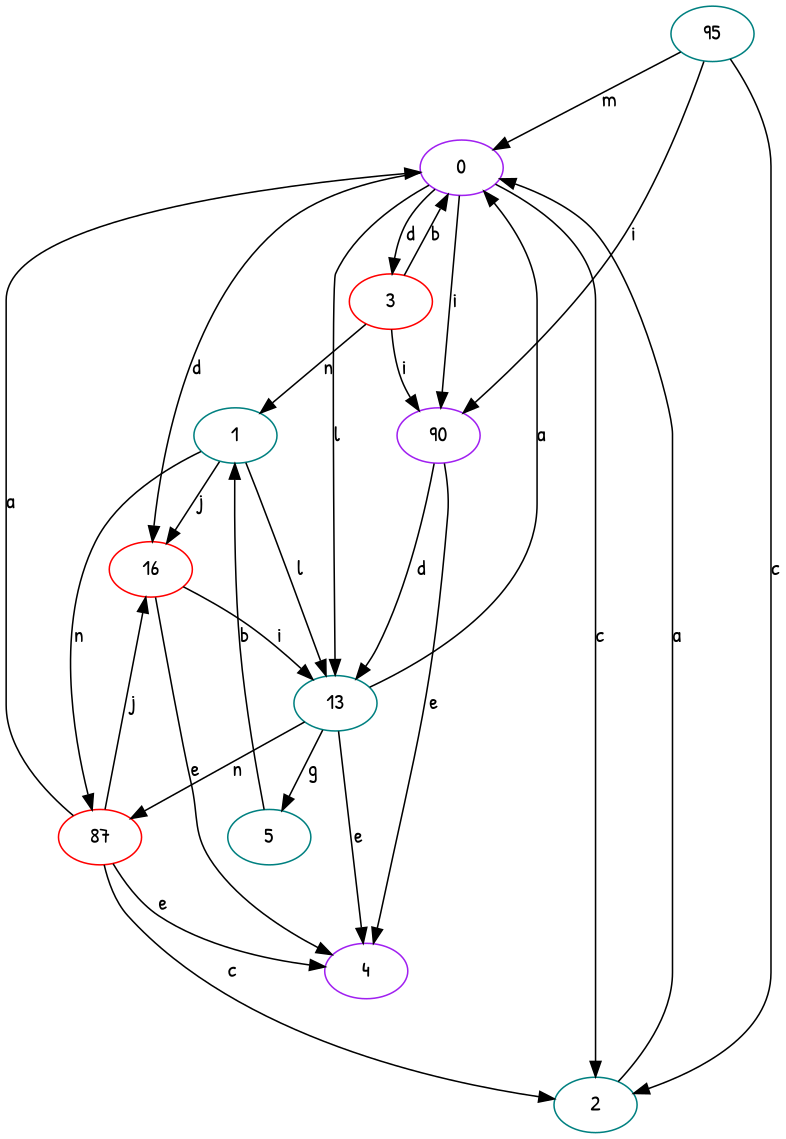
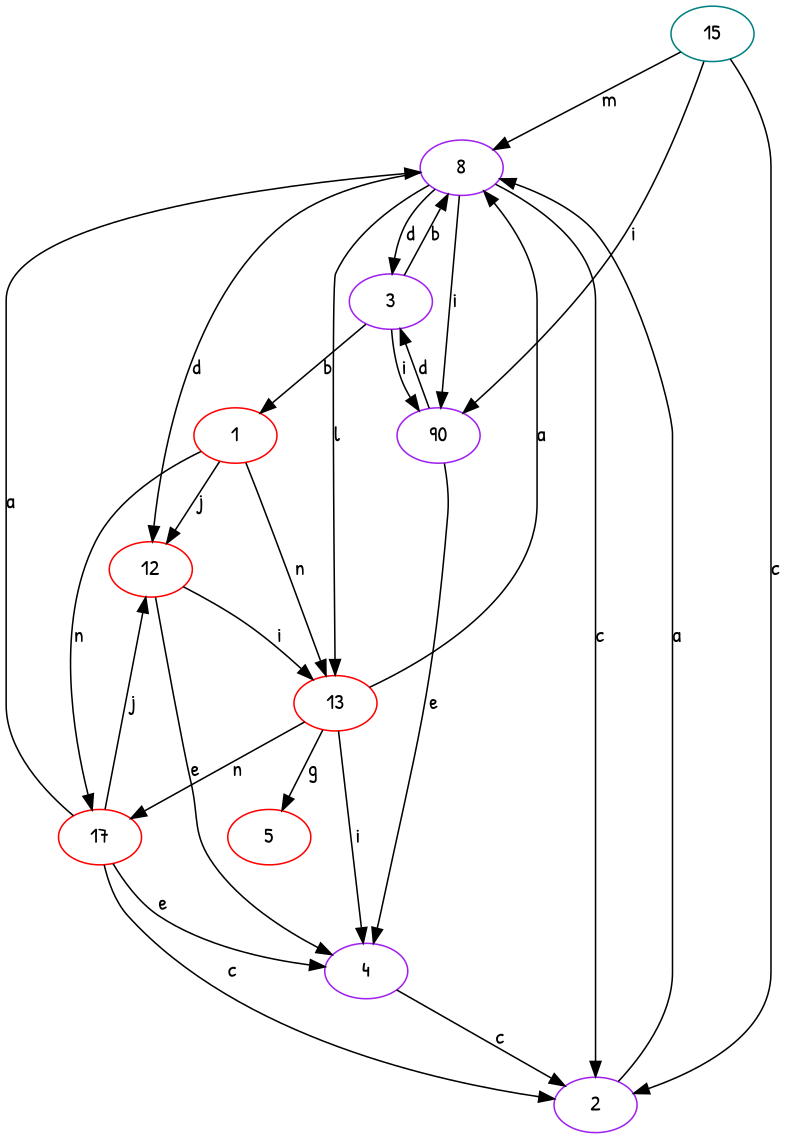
(713, 34) -> (713, 34)
(462, 168) -> (462, 168)
(391, 302) -> (391, 302)
(329, 369) -> (329, 369)
(235, 436) -> (235, 436)
(408, 568) -> (417, 376)
(151, 569) -> (151, 569)
(300, 569) -> (300, 569)
(240, 645) -> none
(335, 703) -> (335, 703)
(100, 837) -> (100, 837)
(269, 837) -> (269, 837)
(359, 837) -> (359, 837)
none -> (474, 1034)
(596, 1105) -> (596, 1105)
